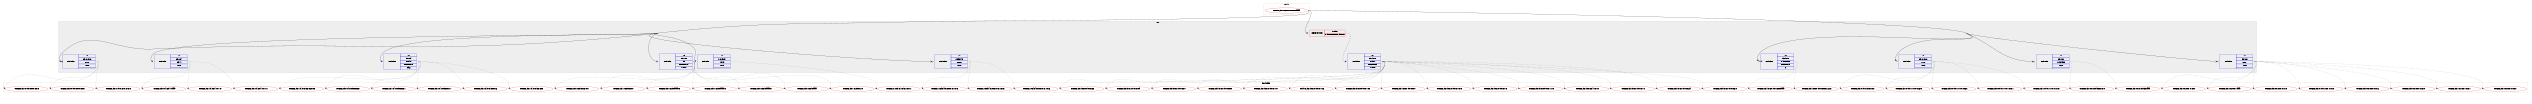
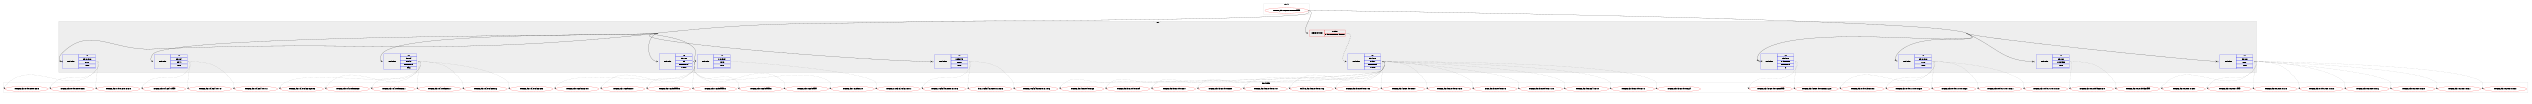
(990, 89) -> (990, 89)
(1495, 89) -> (1495, 89)
(1725, 89) -> none
